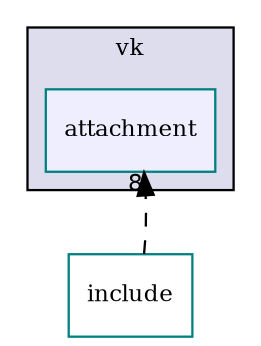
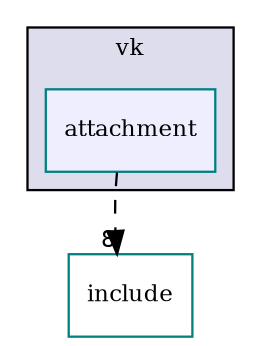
(146, 225) -> (115, 205)
